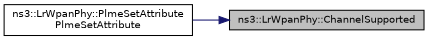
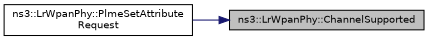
(98, 20) -> (98, 20)
